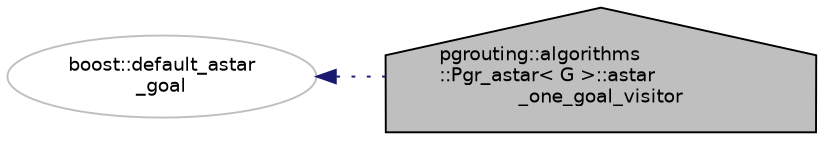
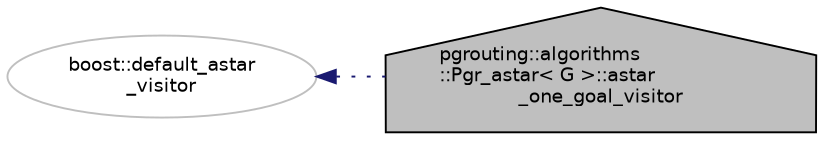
(162, 77) -> (162, 77)
